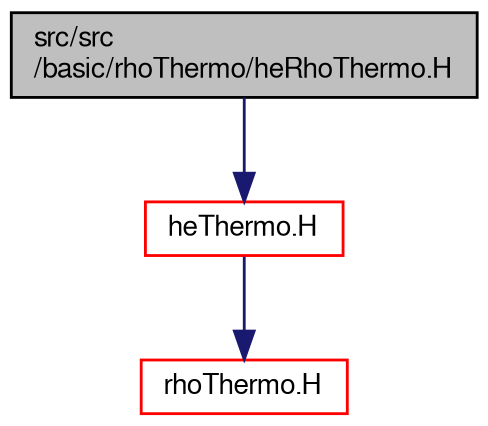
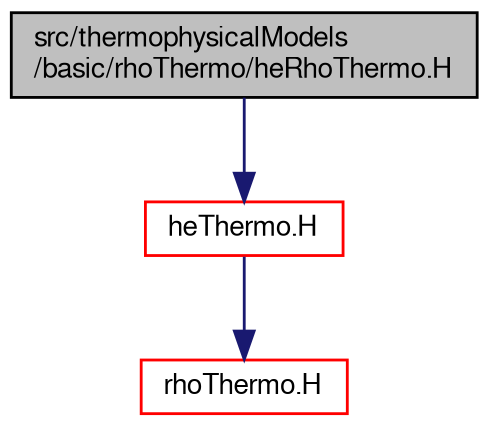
(244, 55) -> (244, 55)
